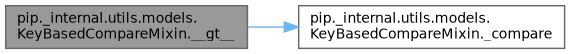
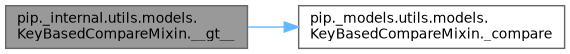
(432, 27) -> (432, 27)
